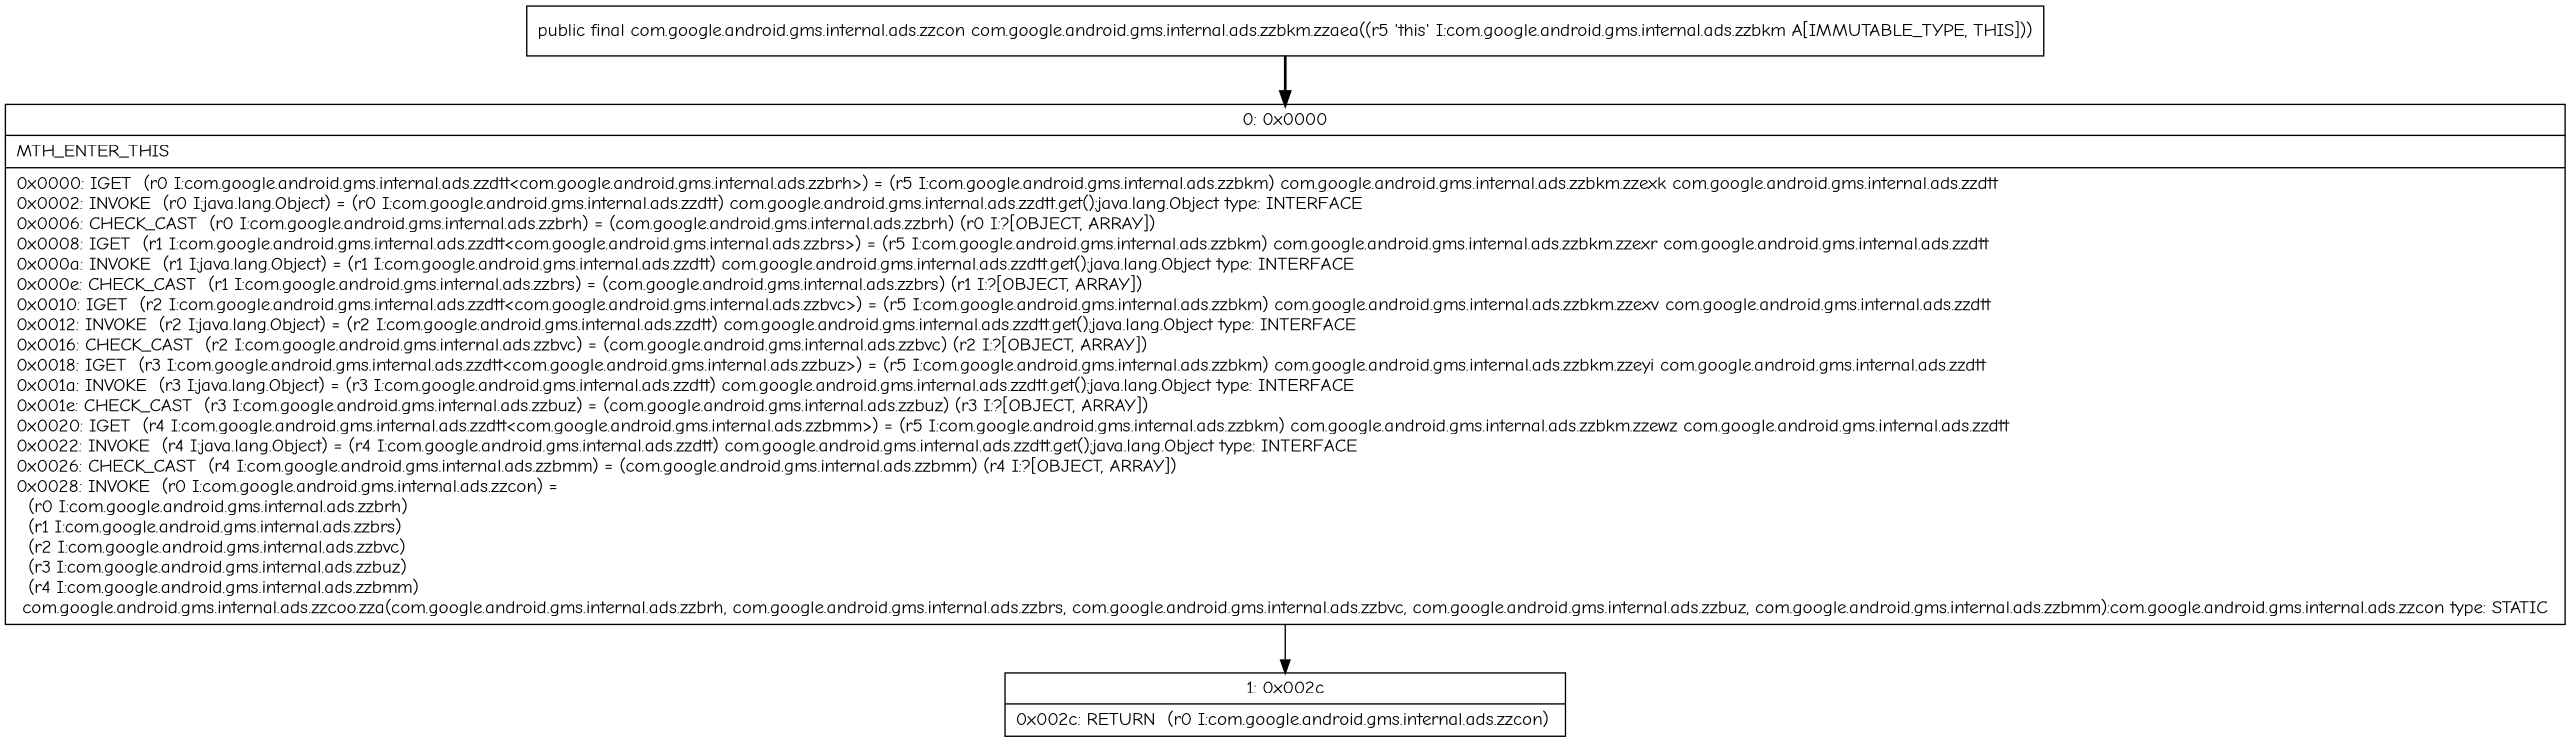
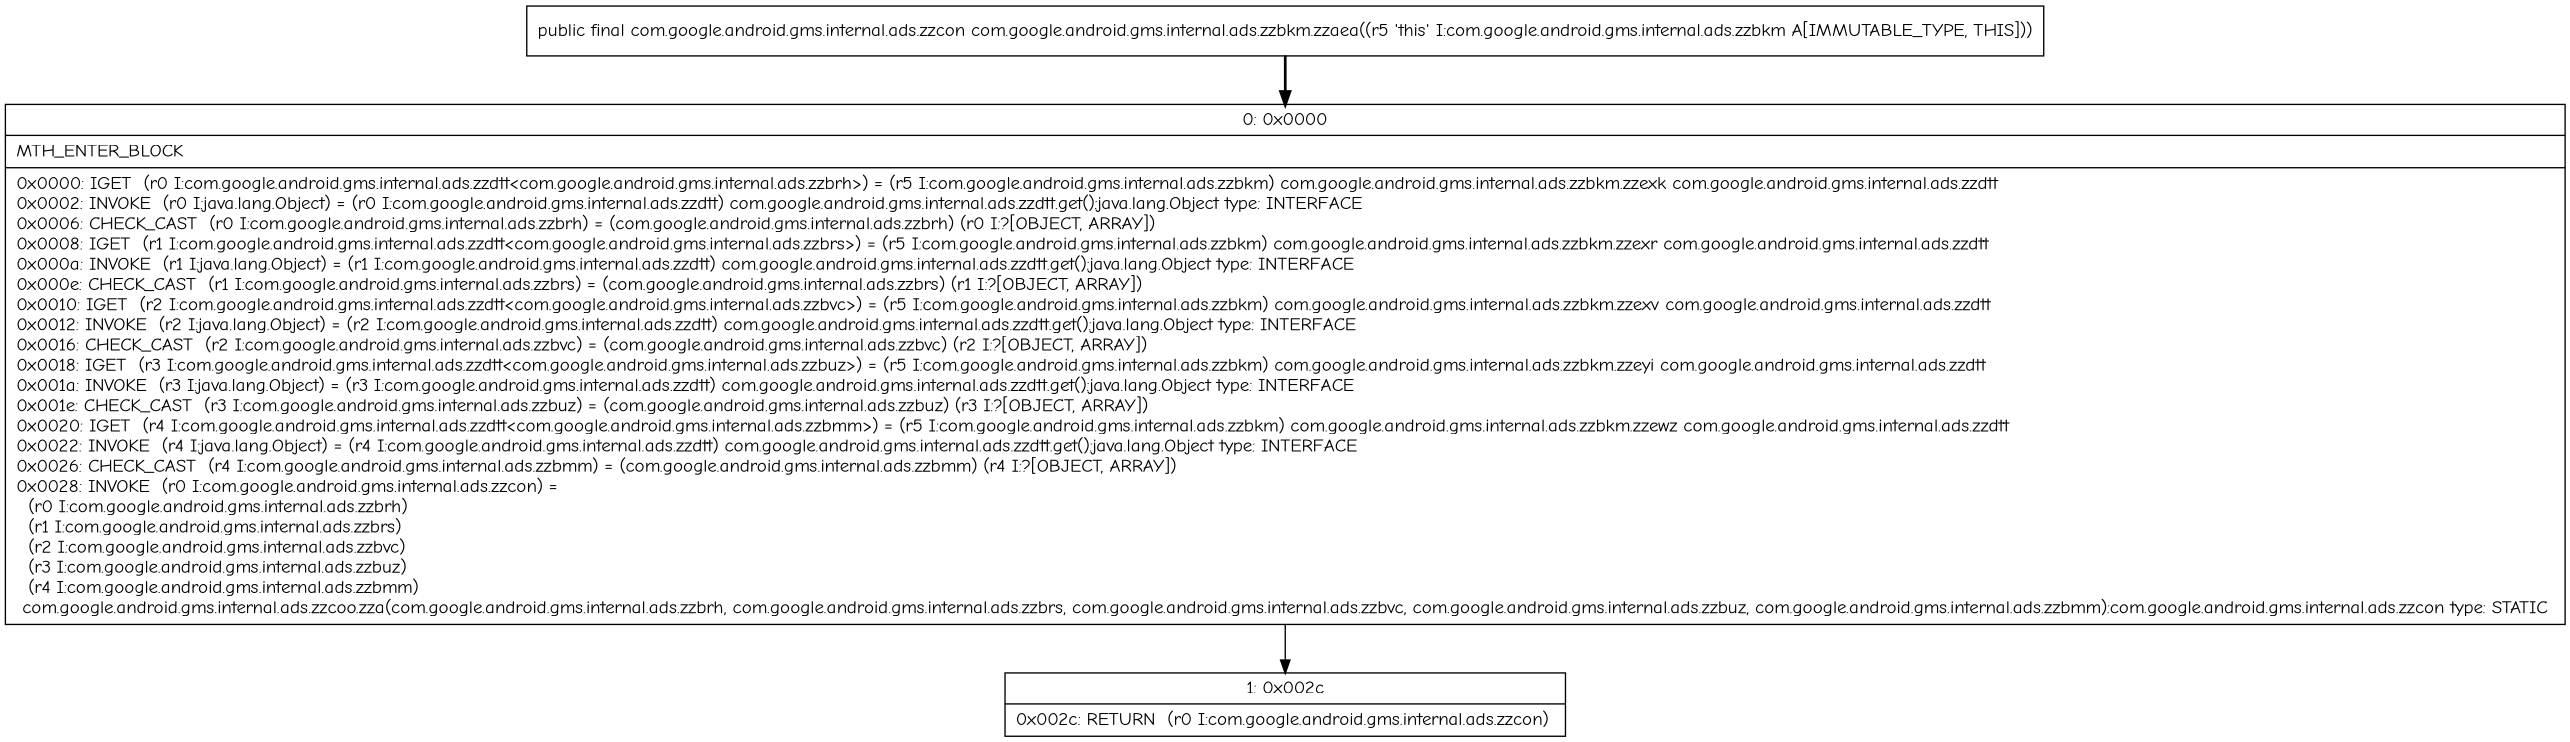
(93, 151) -> (100, 151)
